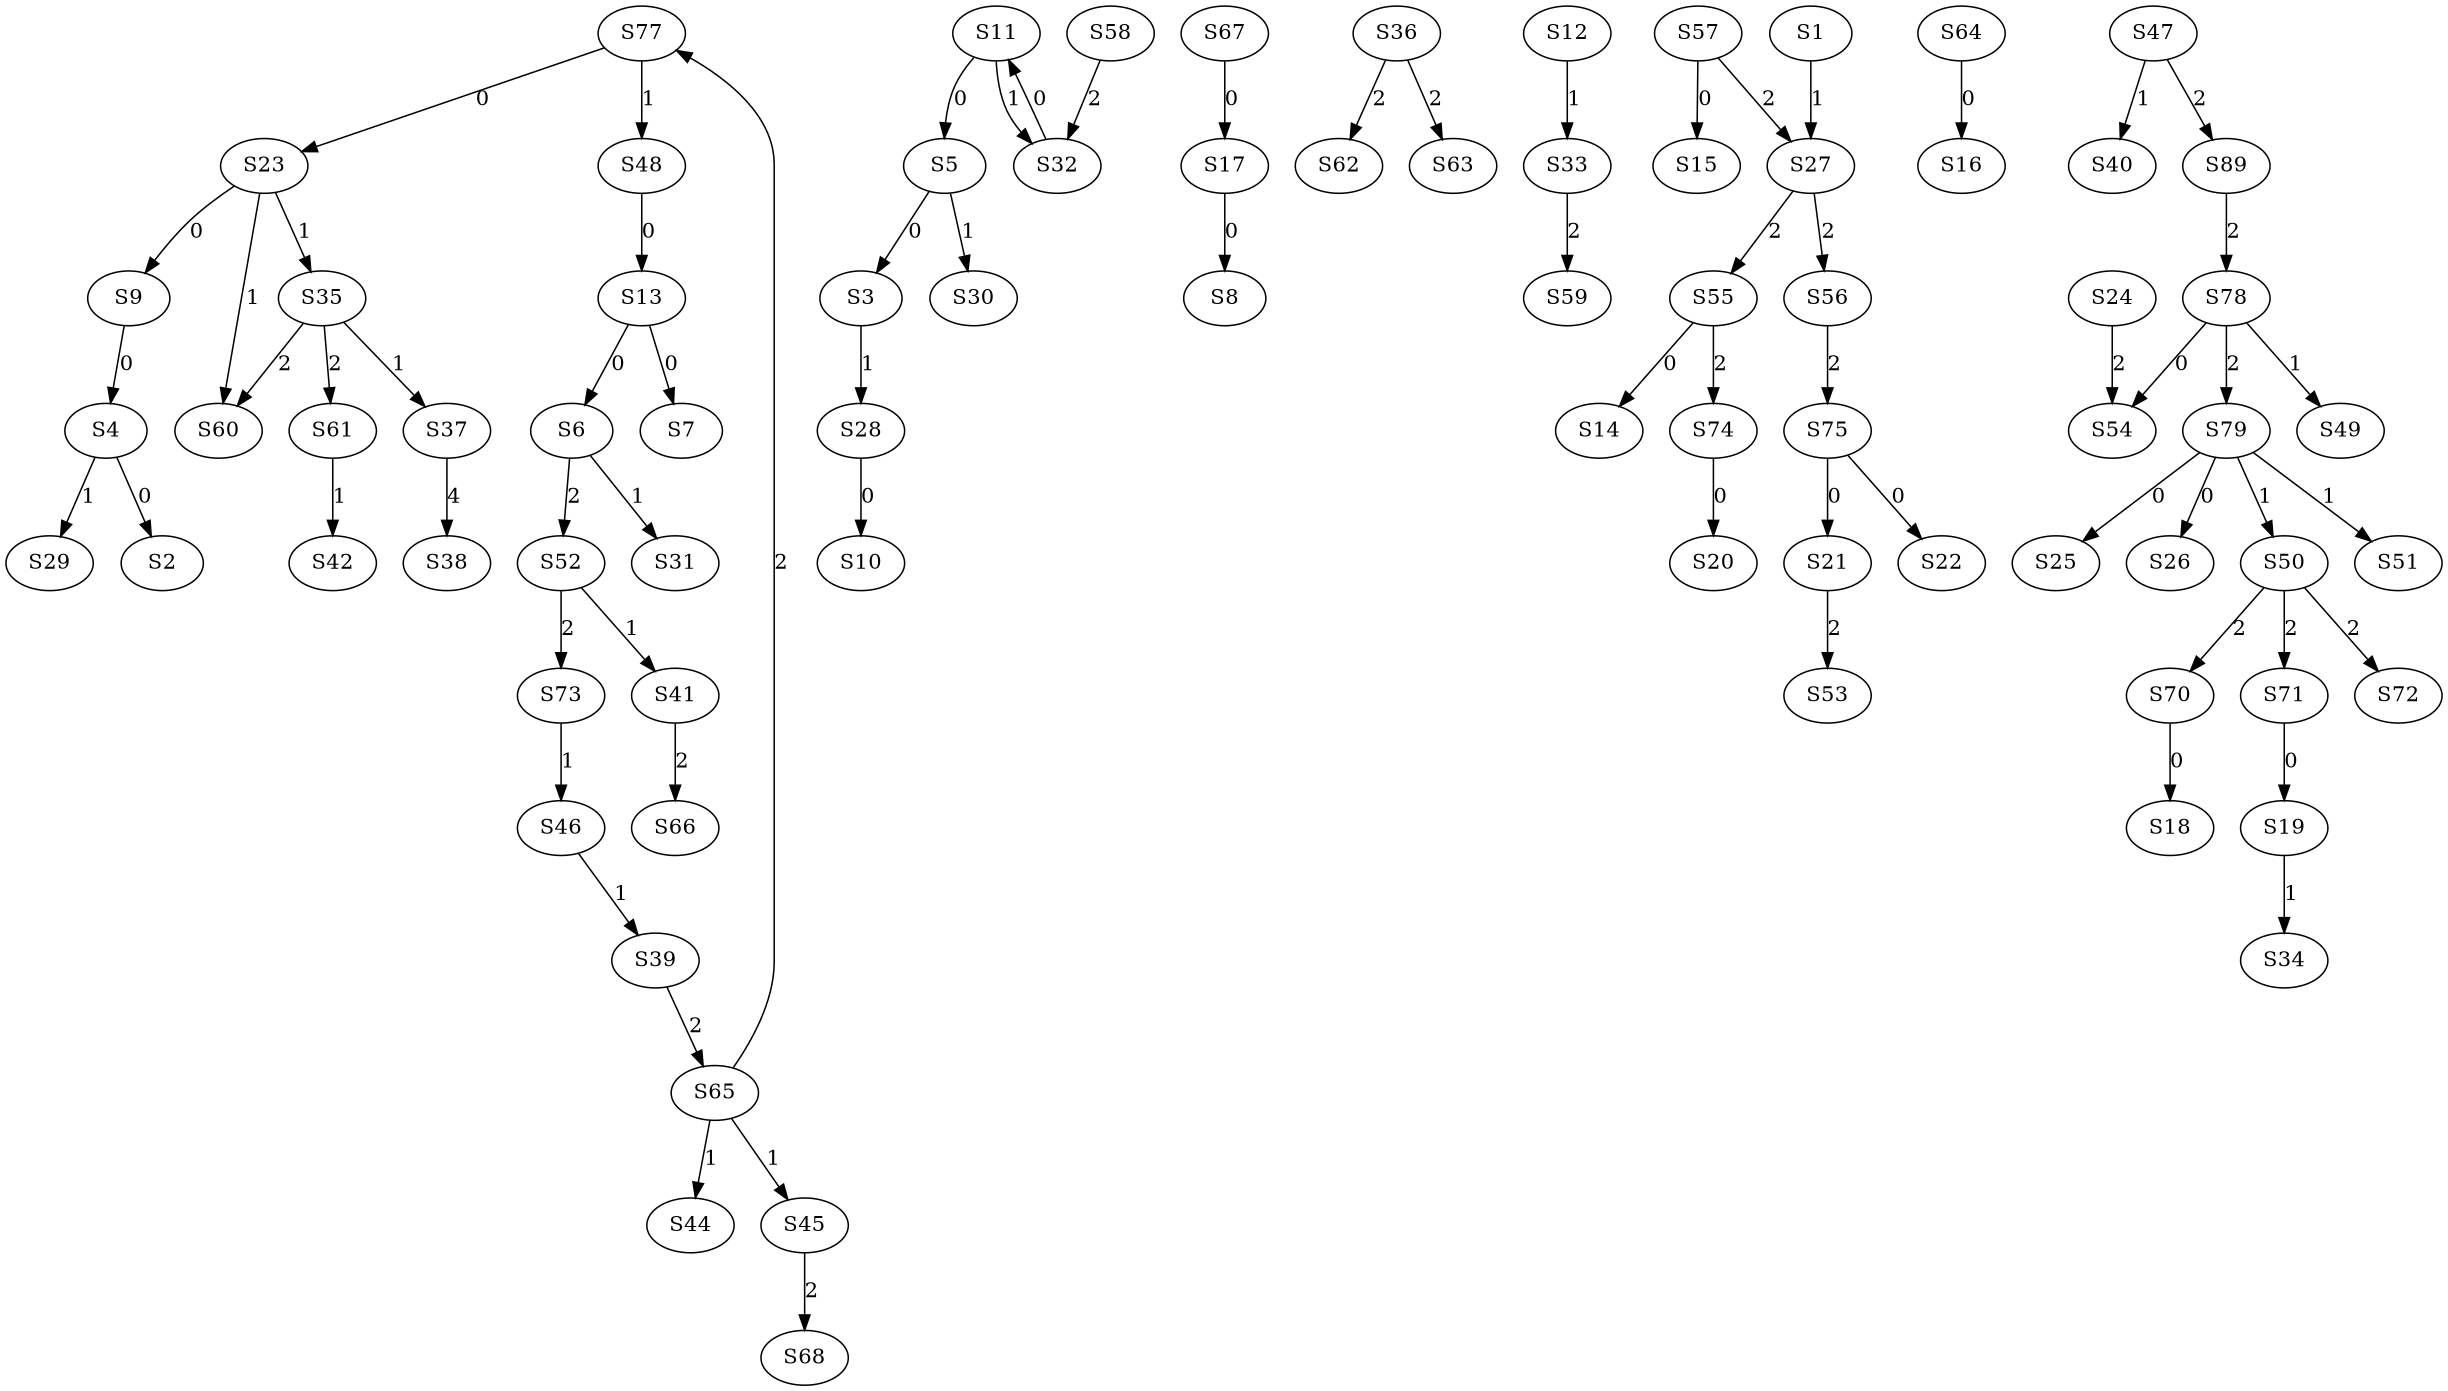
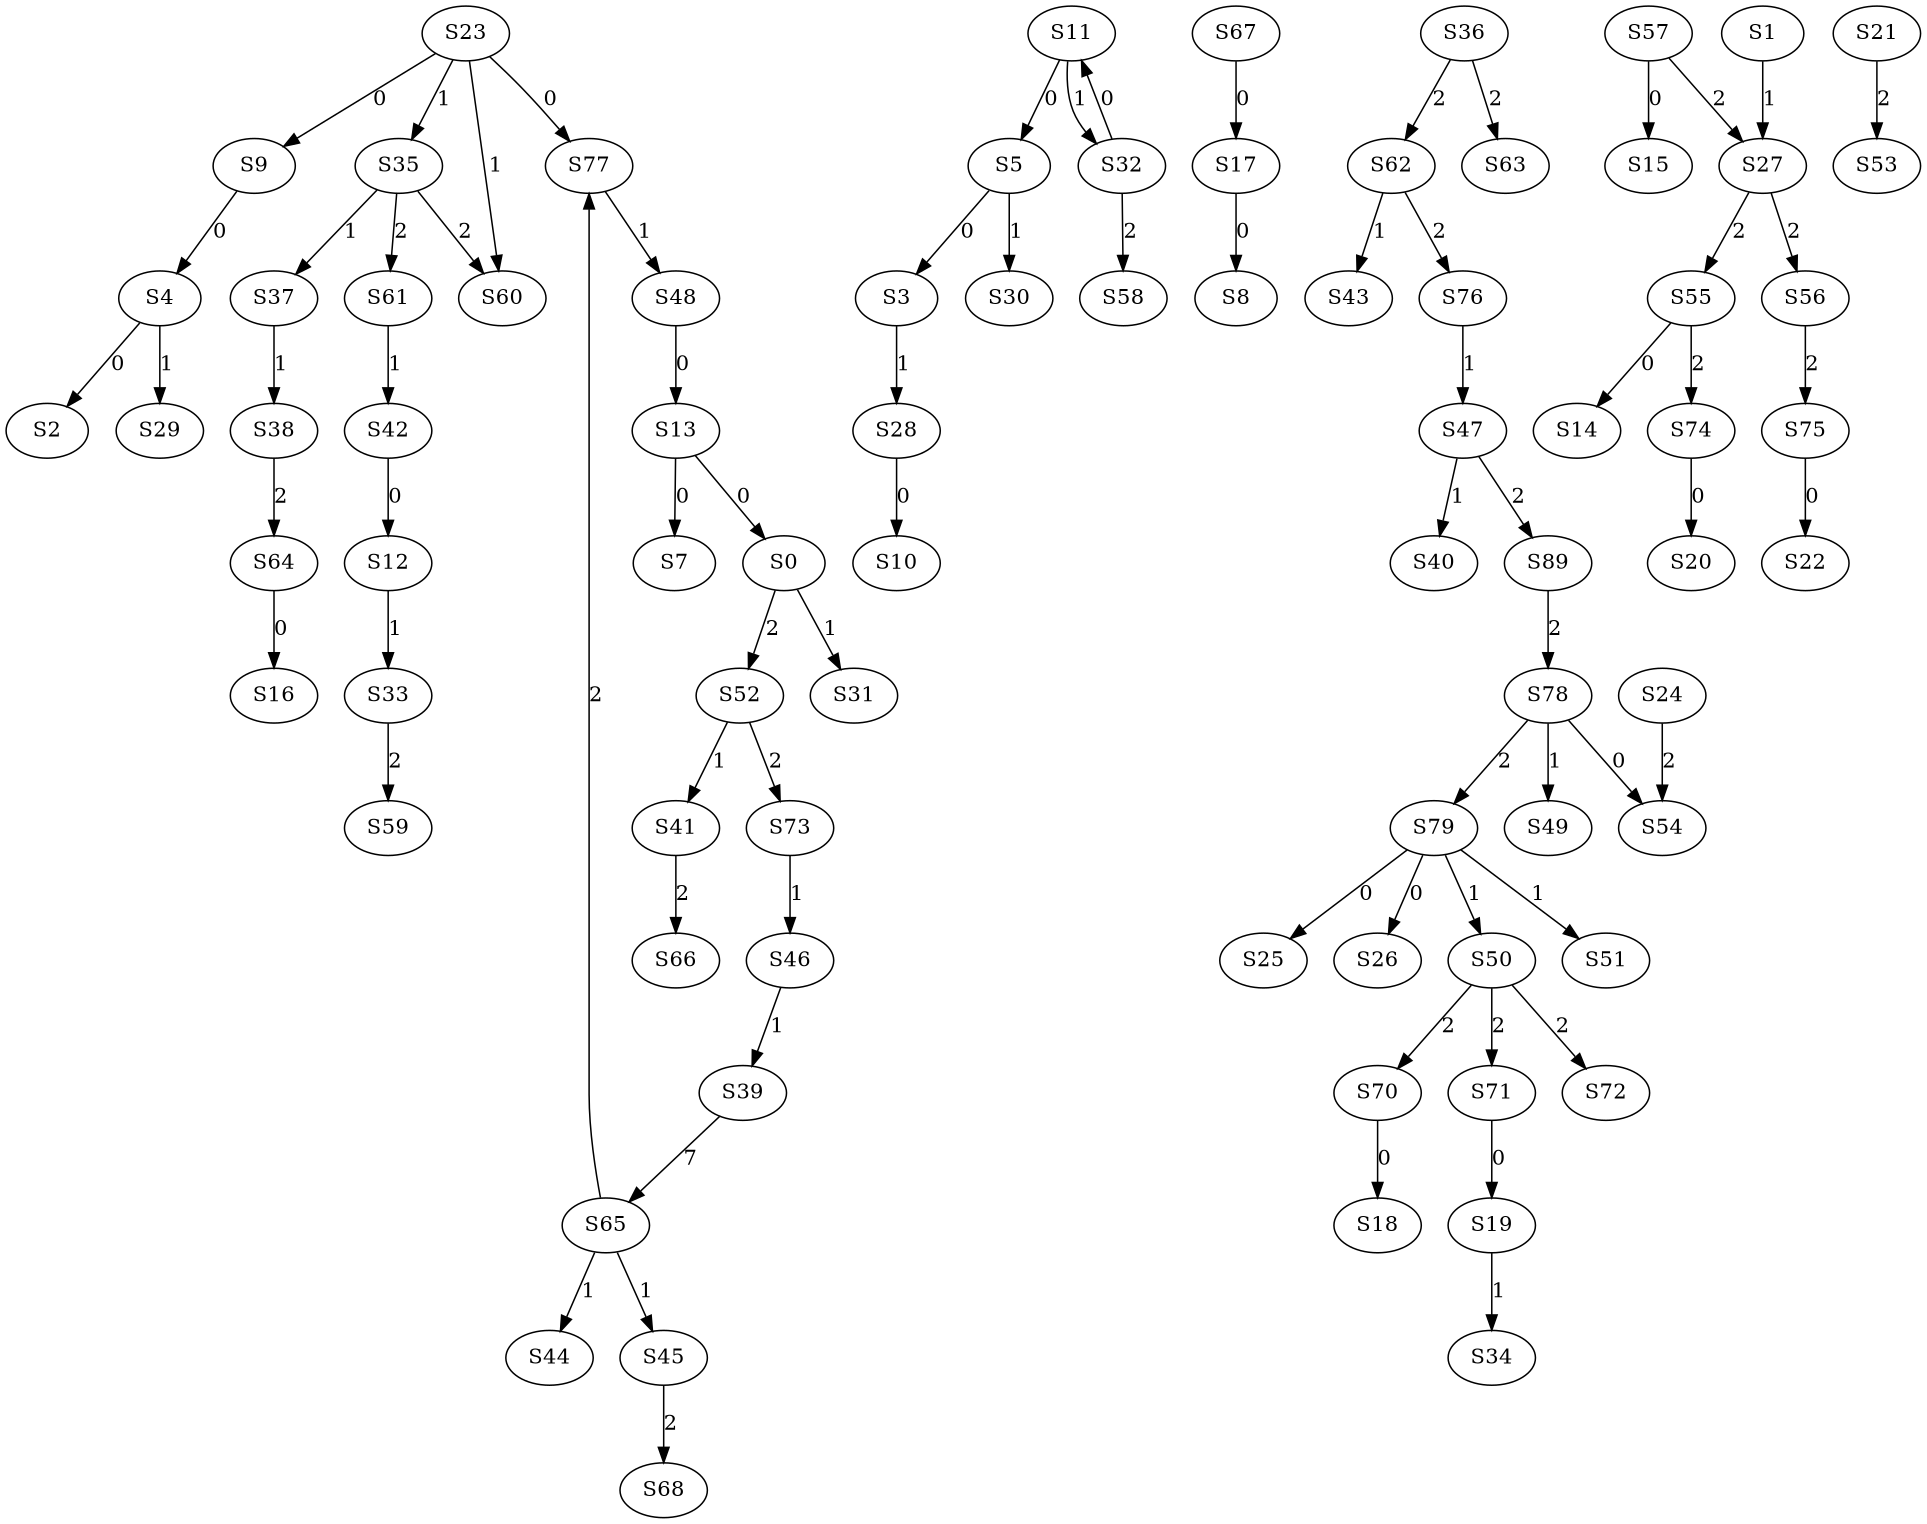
(1087, 93) -> (1123, 224)
(460, 97) -> (526, 92)
none -> (1349, 298)
none -> (1463, 298)
(572, 431) -> (784, 563)
none -> (274, 489)
none -> (388, 489)
(1828, 489) -> none
(455, 497) -> (282, 365)
(697, 1027) -> (691, 1159)
